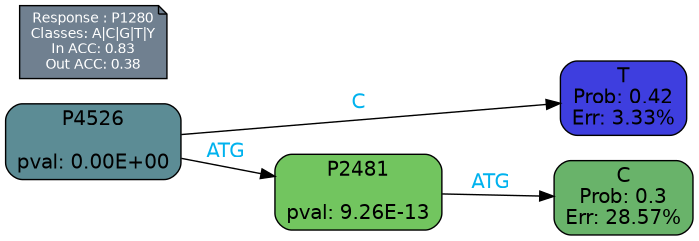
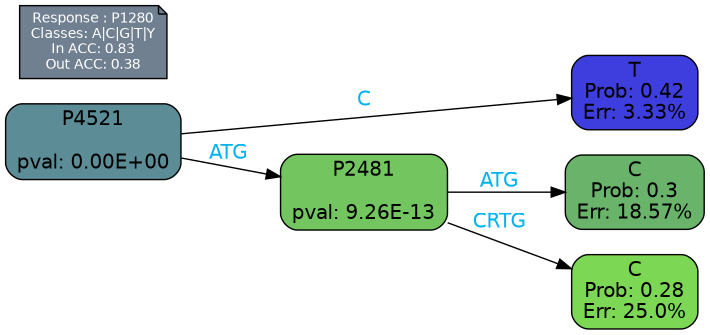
(93, 142) -> (93, 142)
(624, 198) -> (635, 192)
none -> (635, 292)
